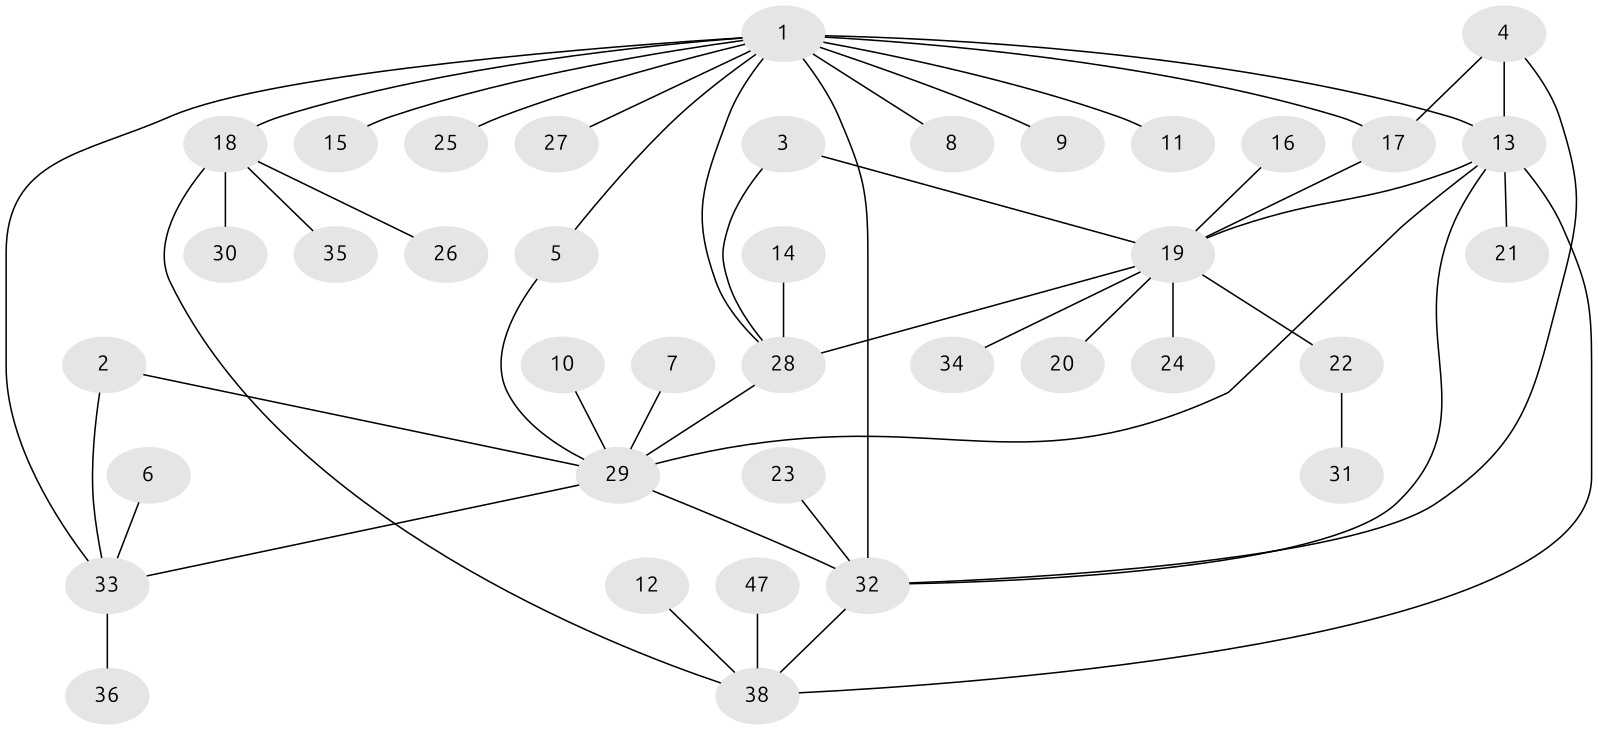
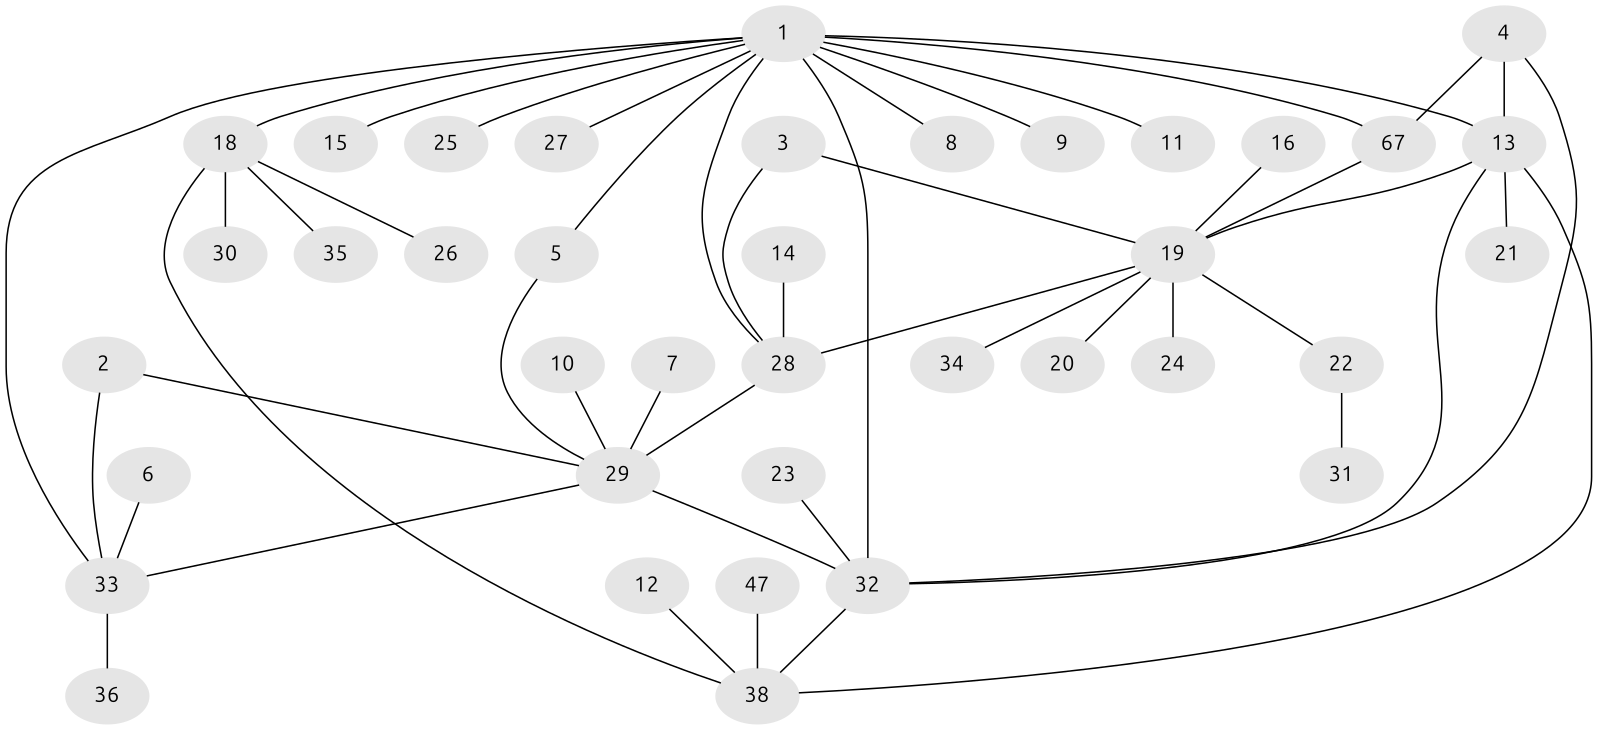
(1394, 144) -> (1394, 144)
(1112, 432) -> none
